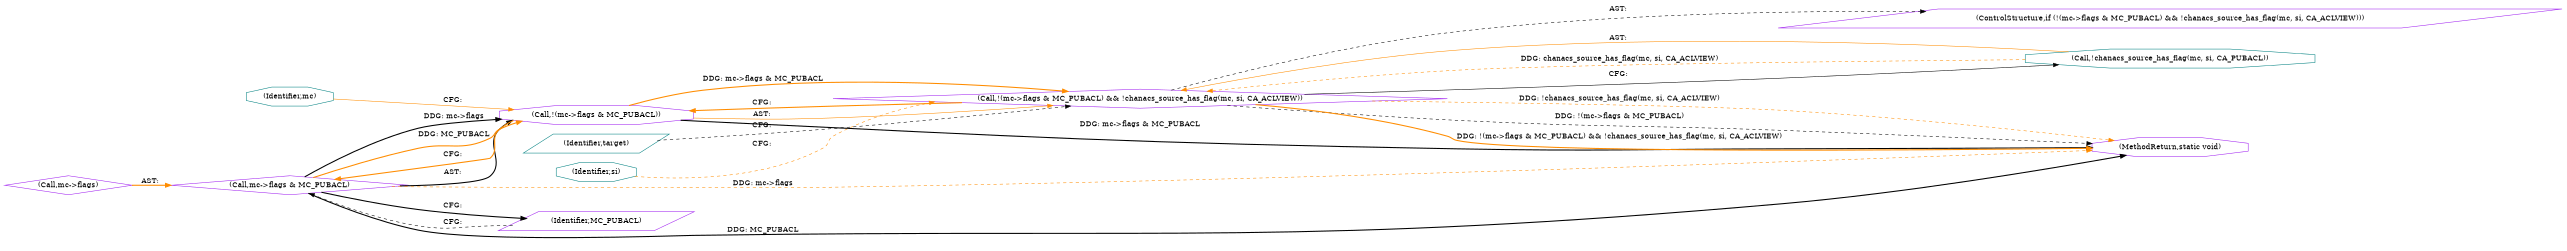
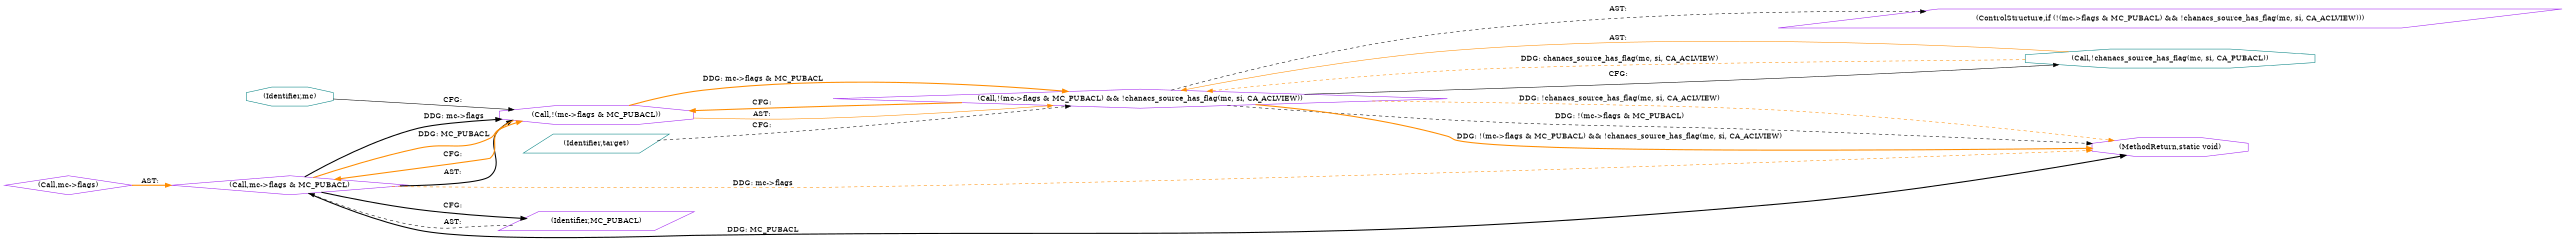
(421, 104) -> (421, 104)
(1383, 147) -> none
(596, 172) -> none
(454, 222) -> (454, 222)
